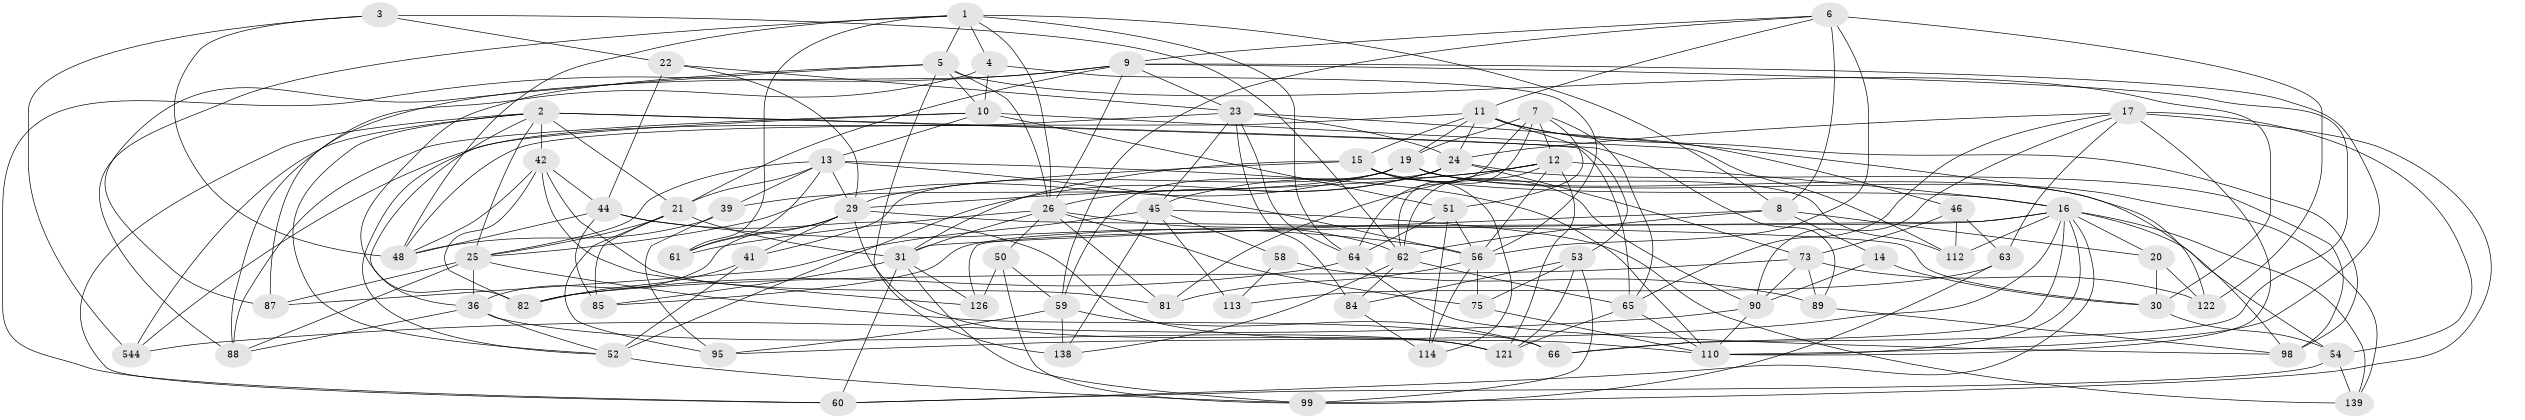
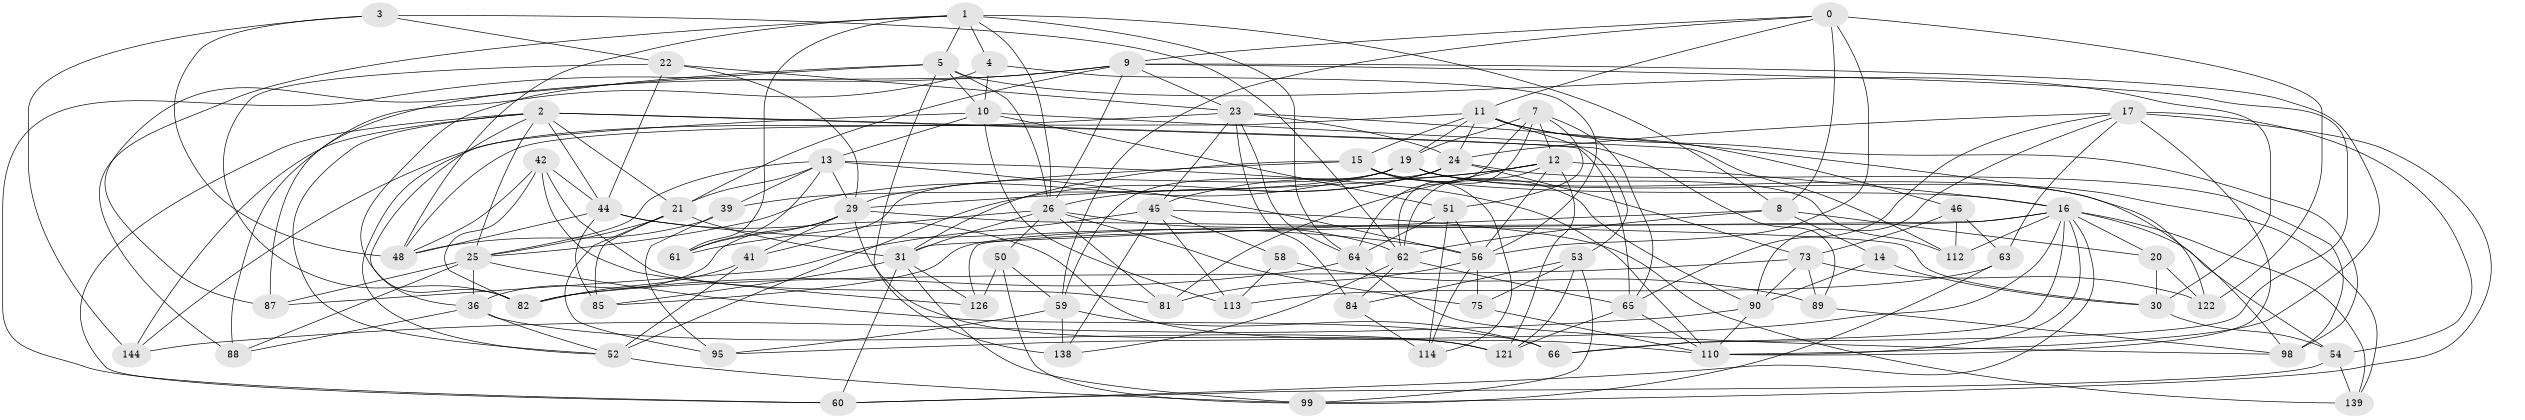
(1830, 15) -> (1830, 15)
none -> (259, 96)
(510, 135) -> (1068, 248)
(541, 136) -> (573, 160)
(132, 355) -> (132, 355)
